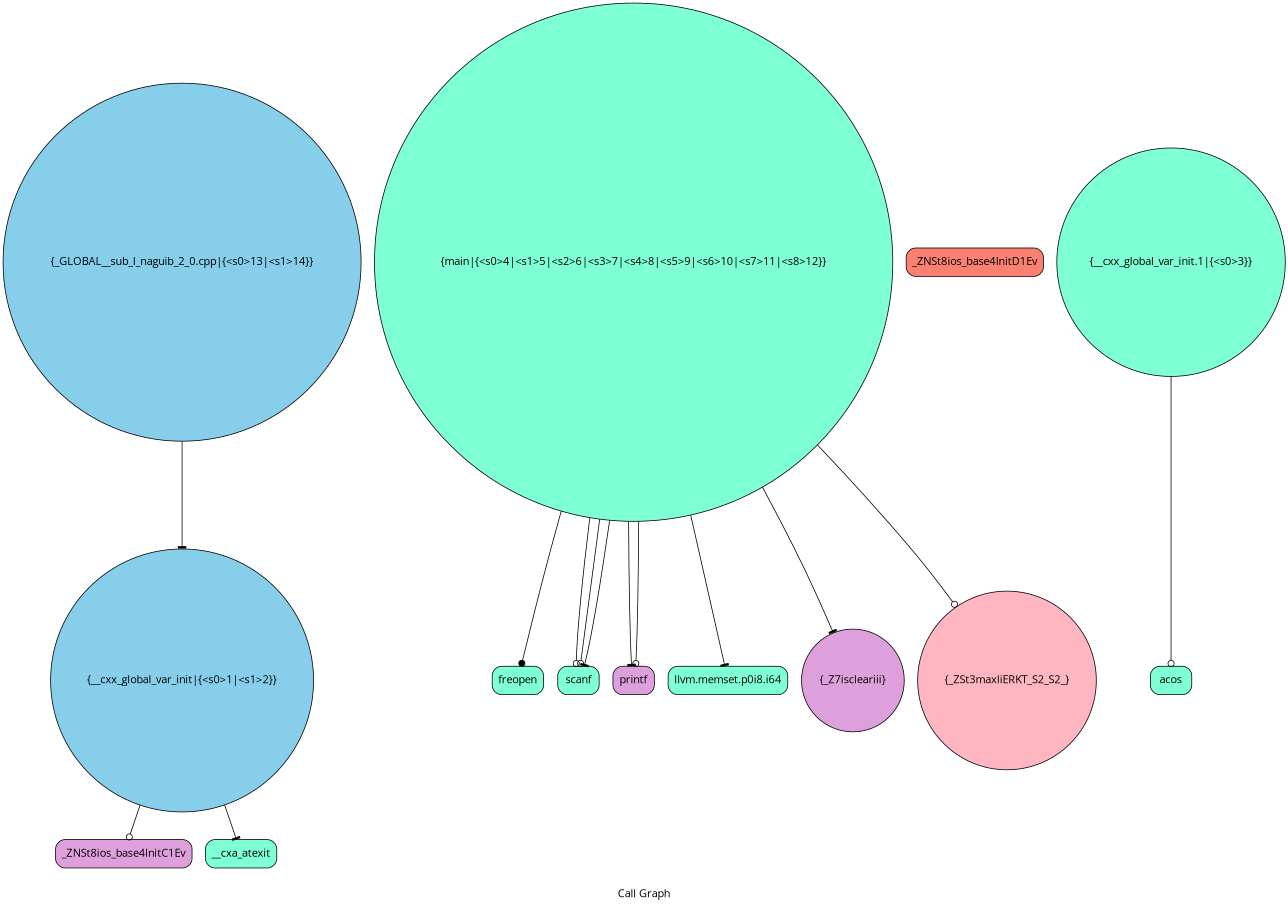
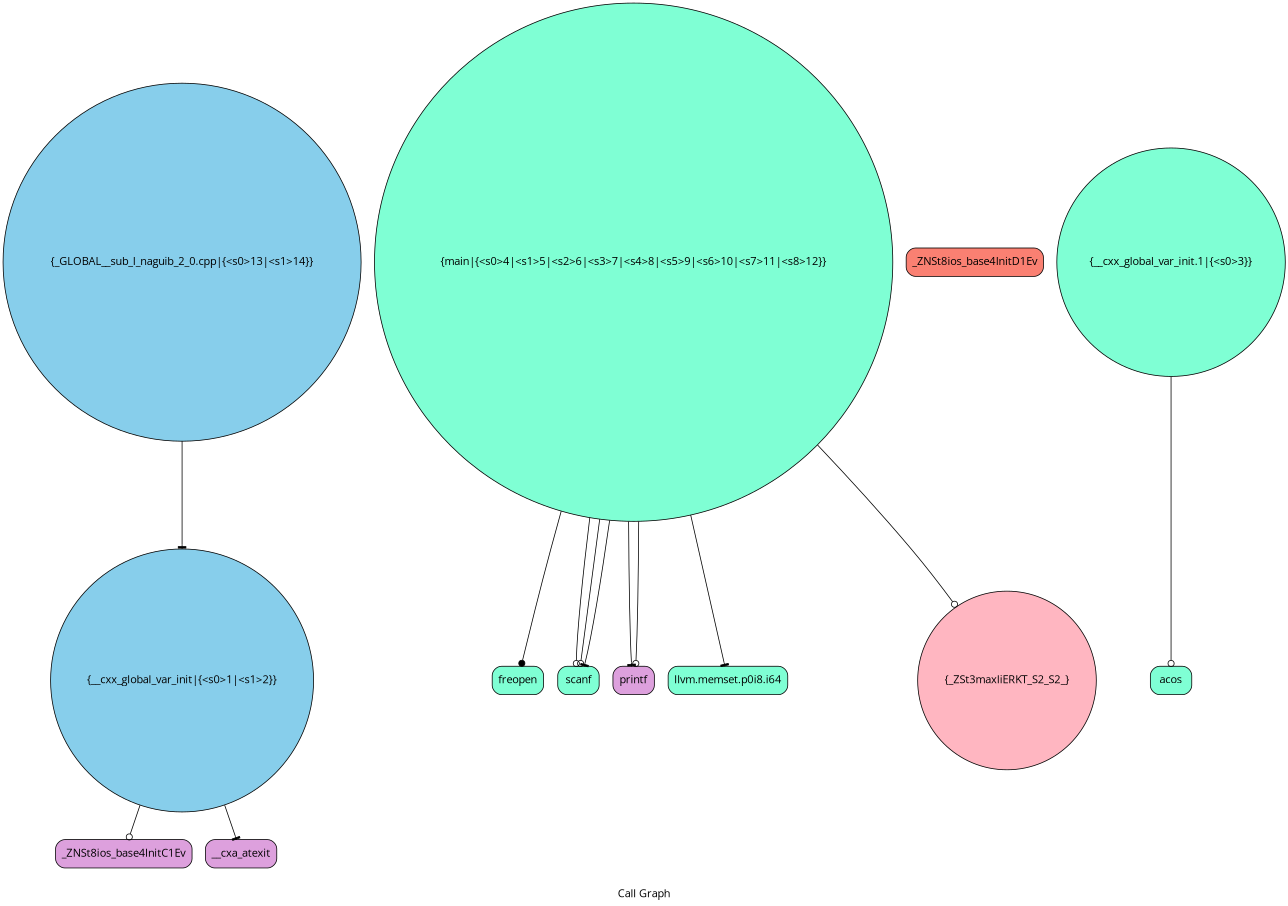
(853, 680) -> none
(241, 854) -> (241, 854)
